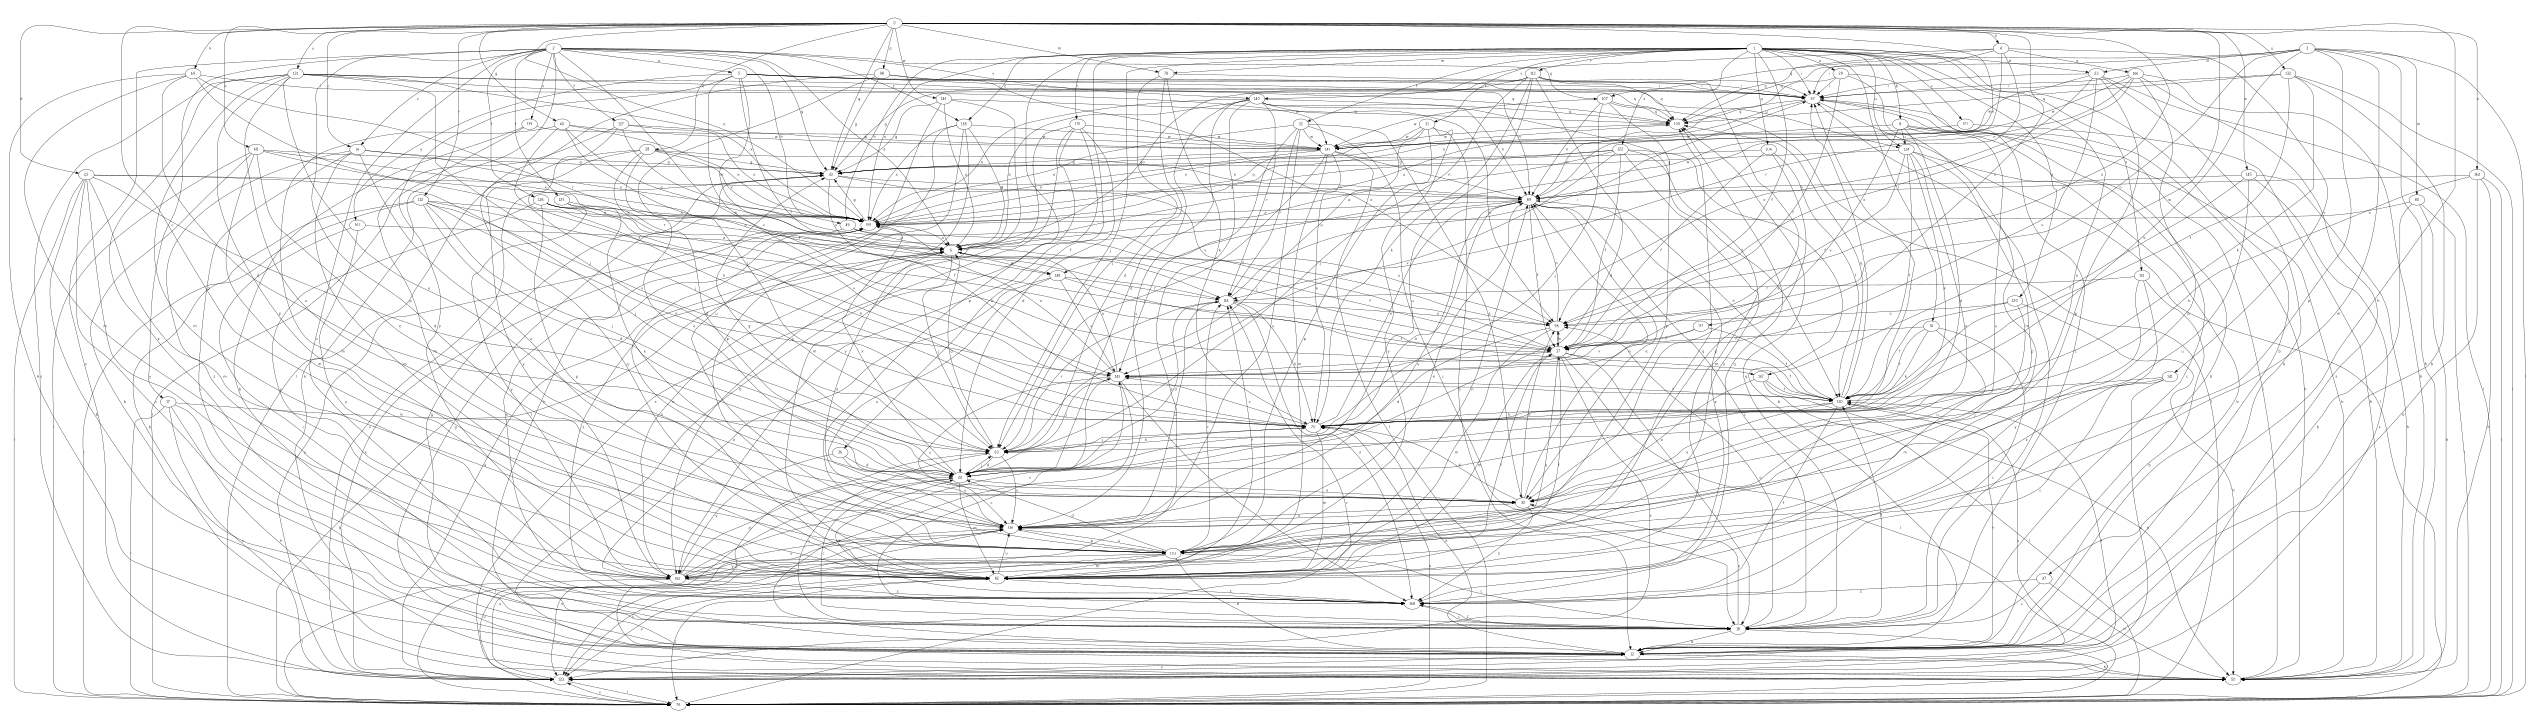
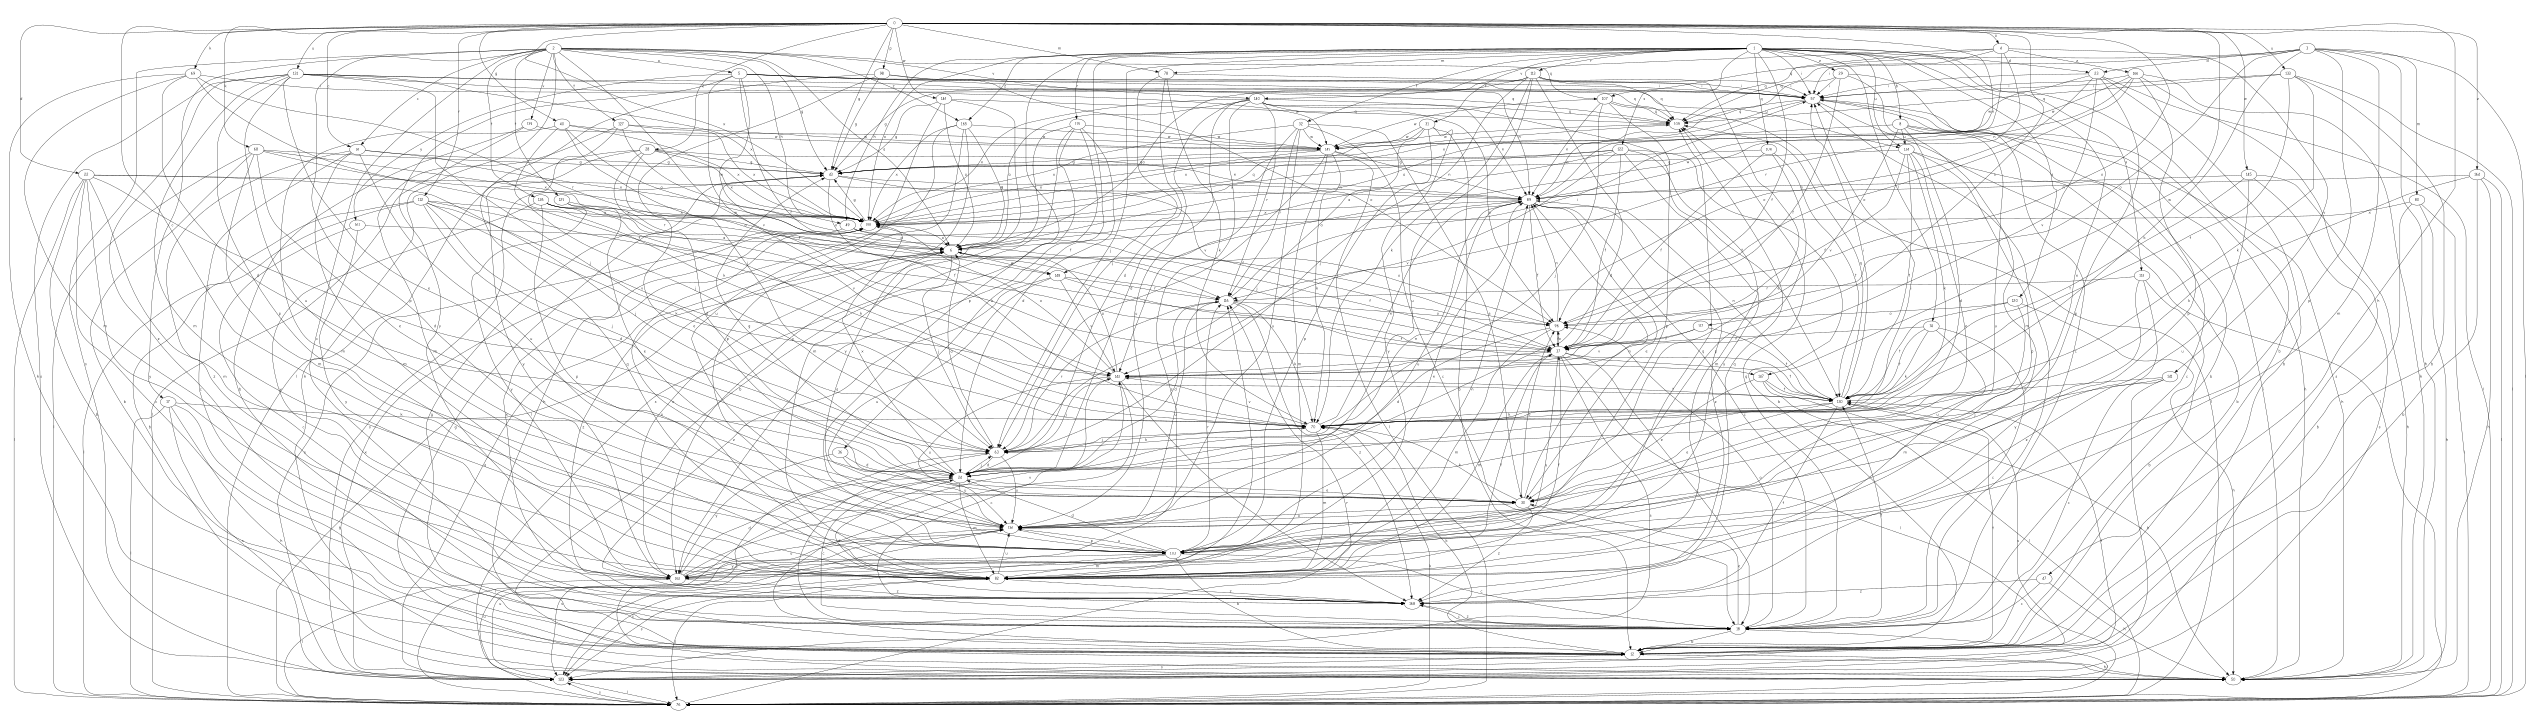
(1965, 124) -> none
(1823, 559) -> (2001, 599)
